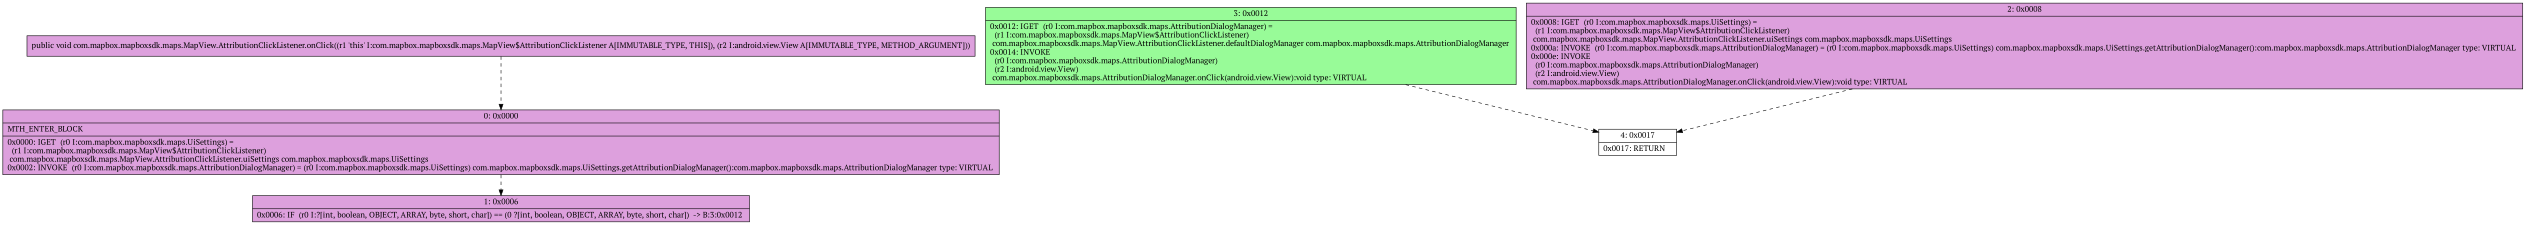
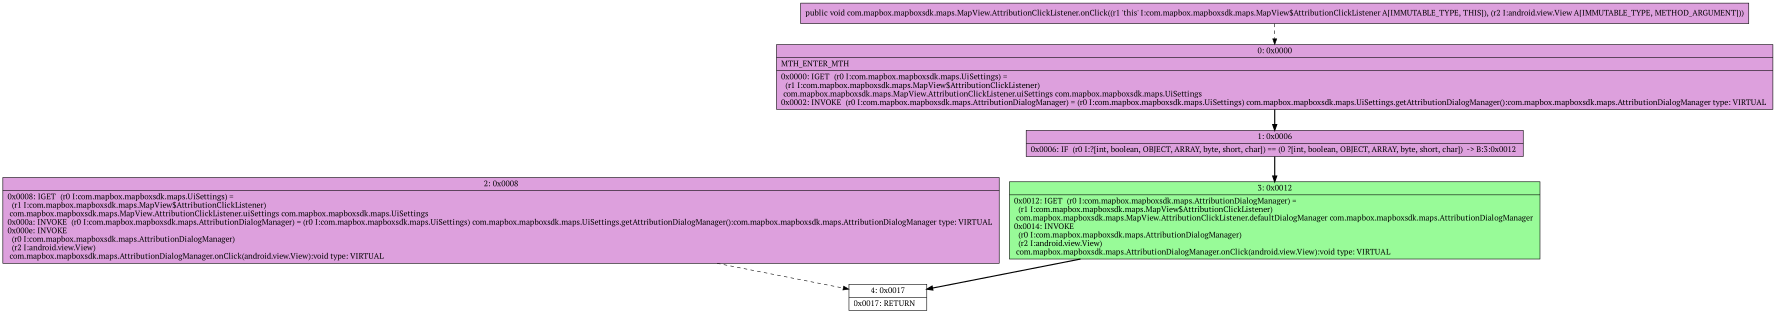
(1499, 108) -> (1007, 274)
(45, 129) -> (815, 64)
none -> (1275, 166)
(501, 182) -> (1275, 117)
